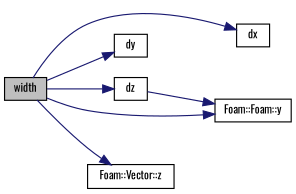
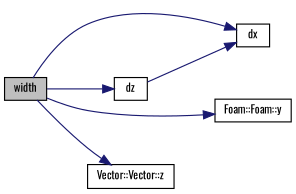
(131, 46) -> none
(175, 97) -> (187, 65)
(131, 177) -> (131, 177)
